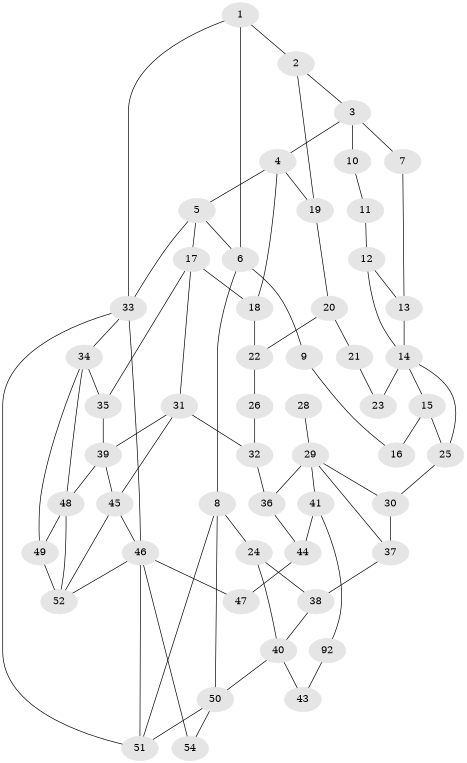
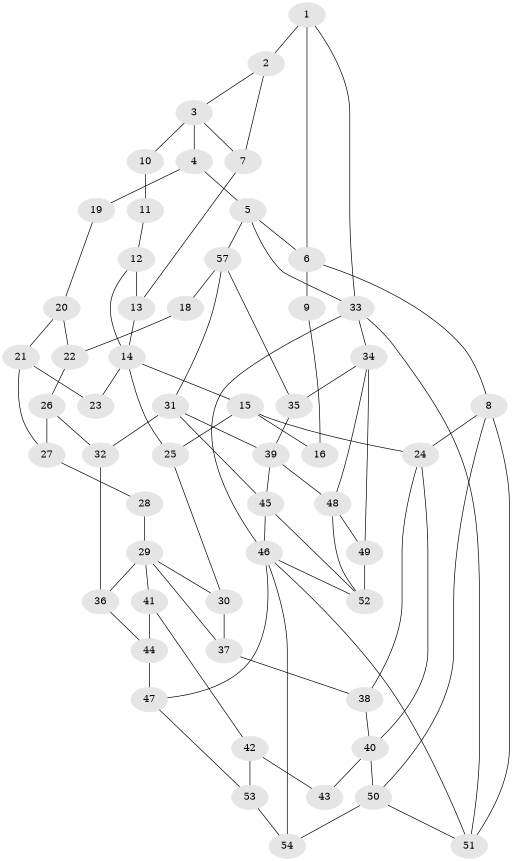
(306, 137) -> (255, 113)
(271, 235) -> none
(192, 259) -> (223, 259)
none -> (330, 436)
none -> (47, 455)
(327, 651) -> (250, 748)
none -> (250, 797)
